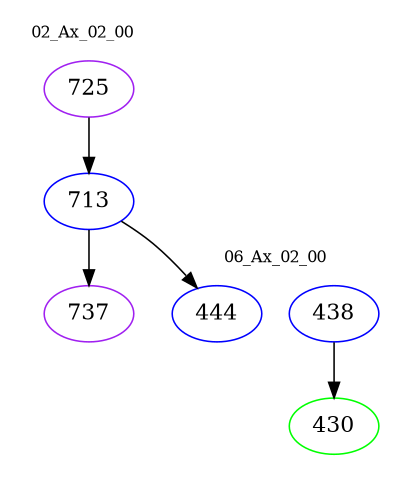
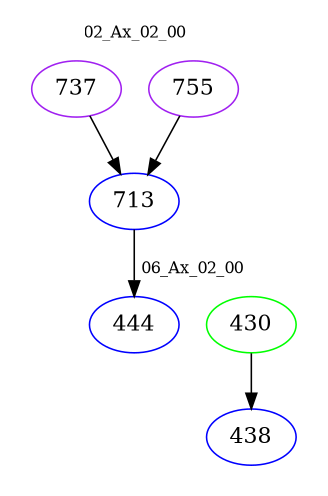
(89, 89) -> (194, 89)
(89, 250) -> (102, 138)
(334, 362) -> (251, 373)
